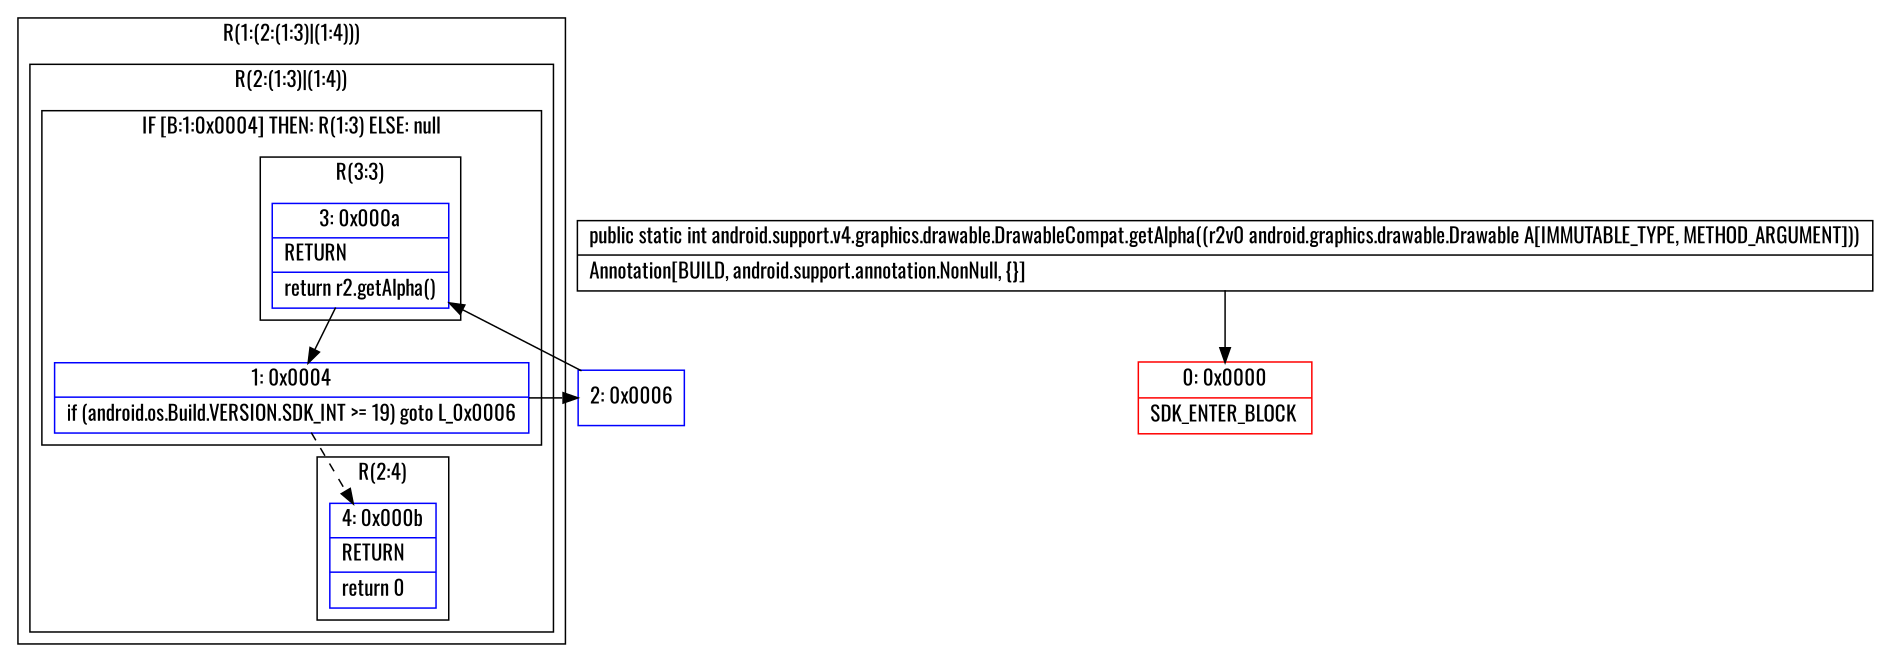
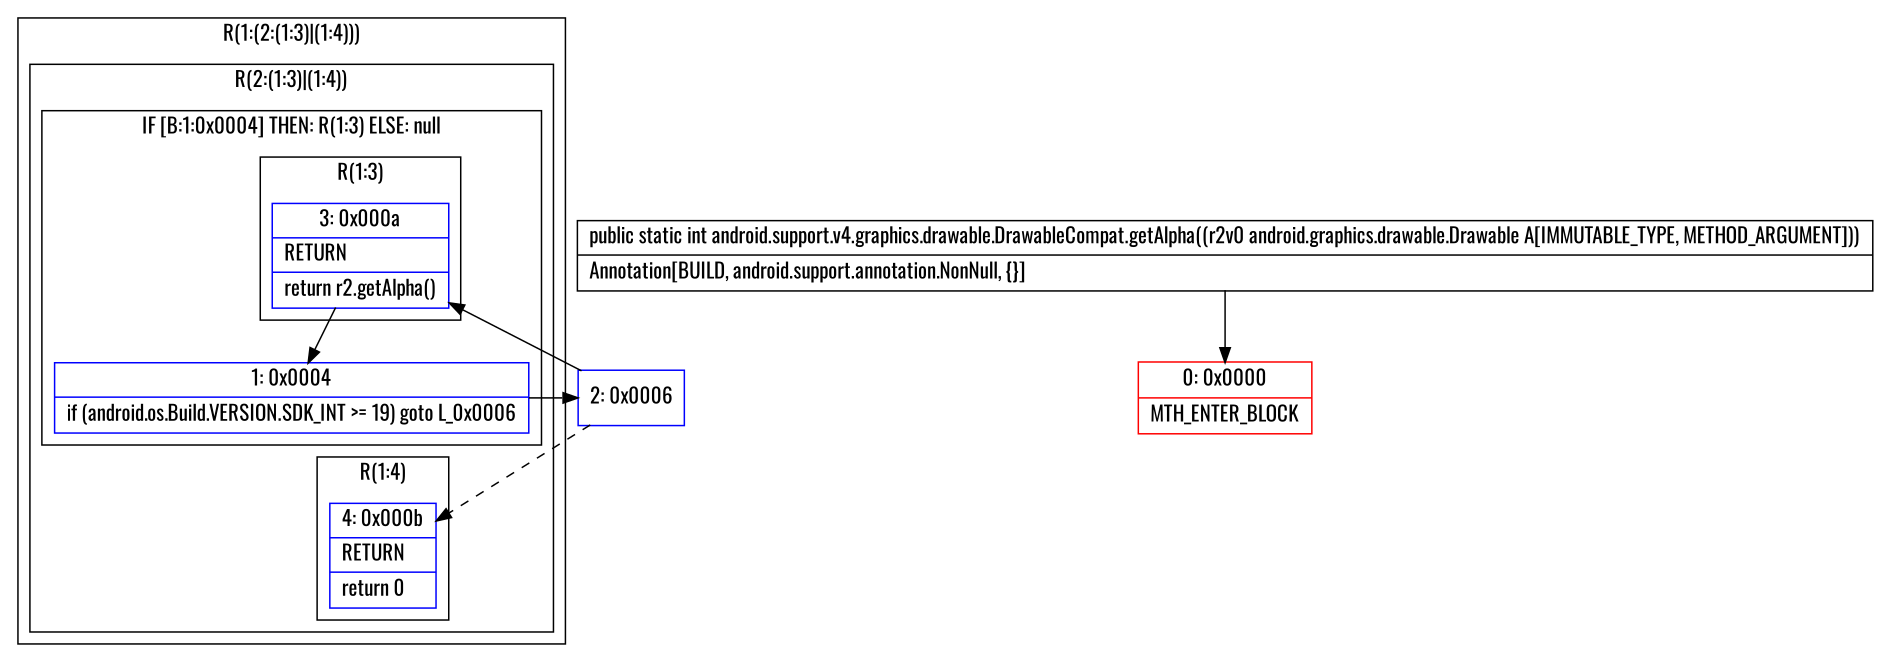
(360, 174) -> (360, 174)
(1224, 415) -> (1225, 415)
(331, 466) -> (520, 469)
(383, 474) -> (383, 474)
